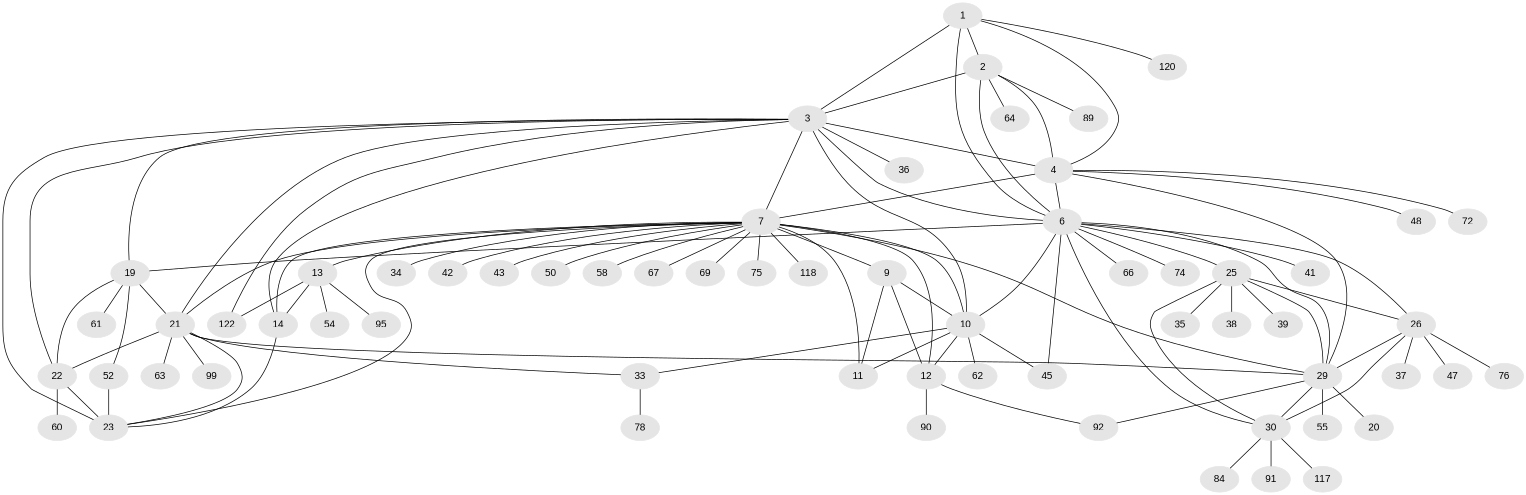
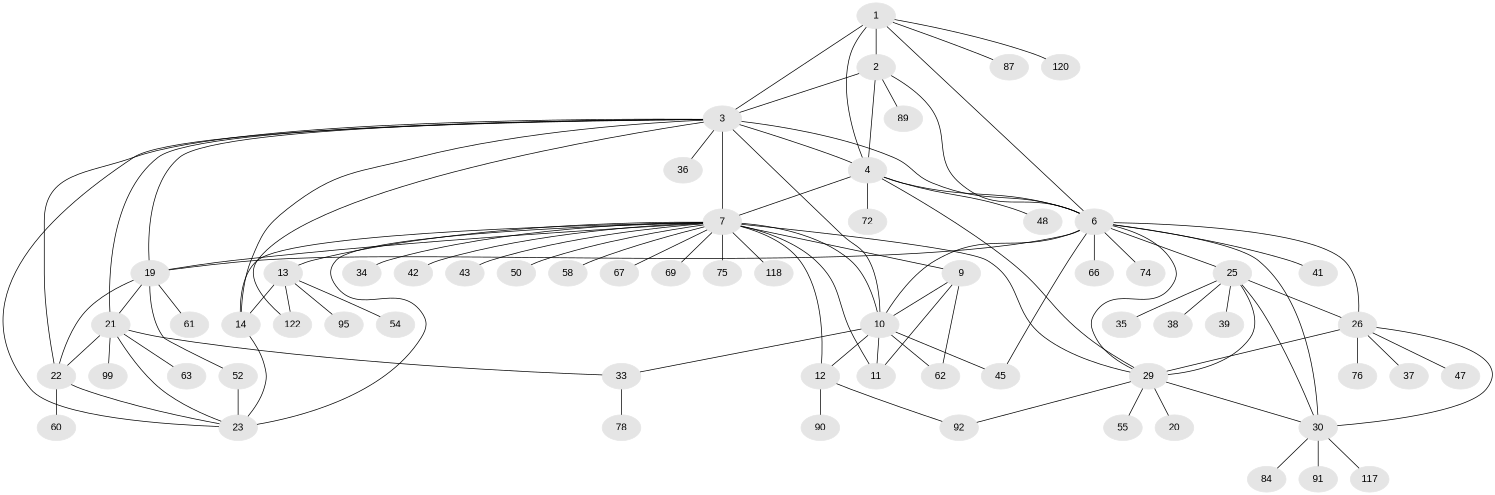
none -> (1009, 67)
(1010, 119) -> none
(456, 235) -> (342, 250)
(907, 325) -> (951, 325)
(718, 359) -> none
